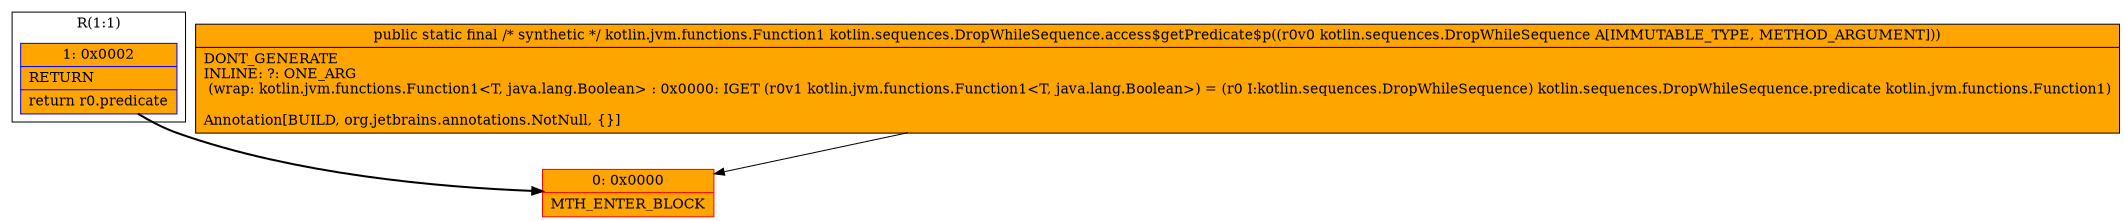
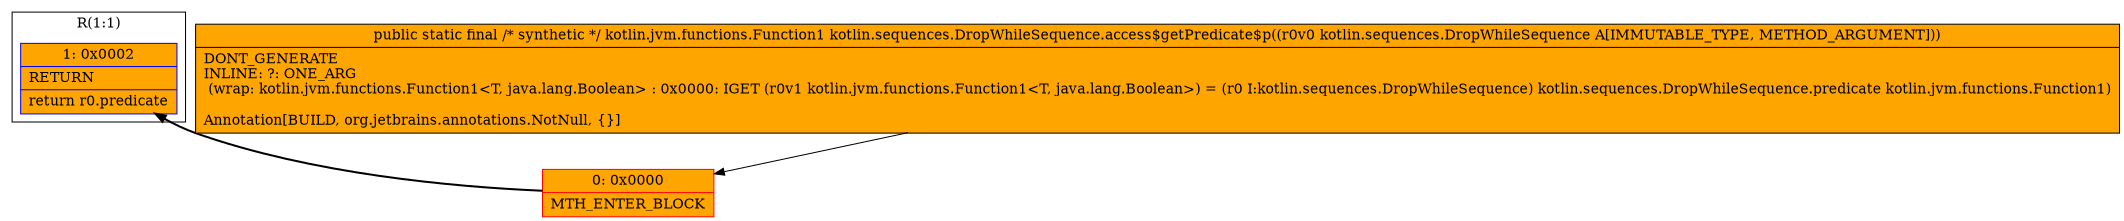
(331, 171) -> (350, 171)
